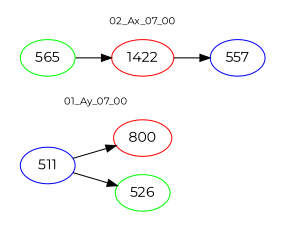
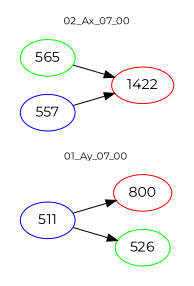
(187, 58) -> (89, 101)
